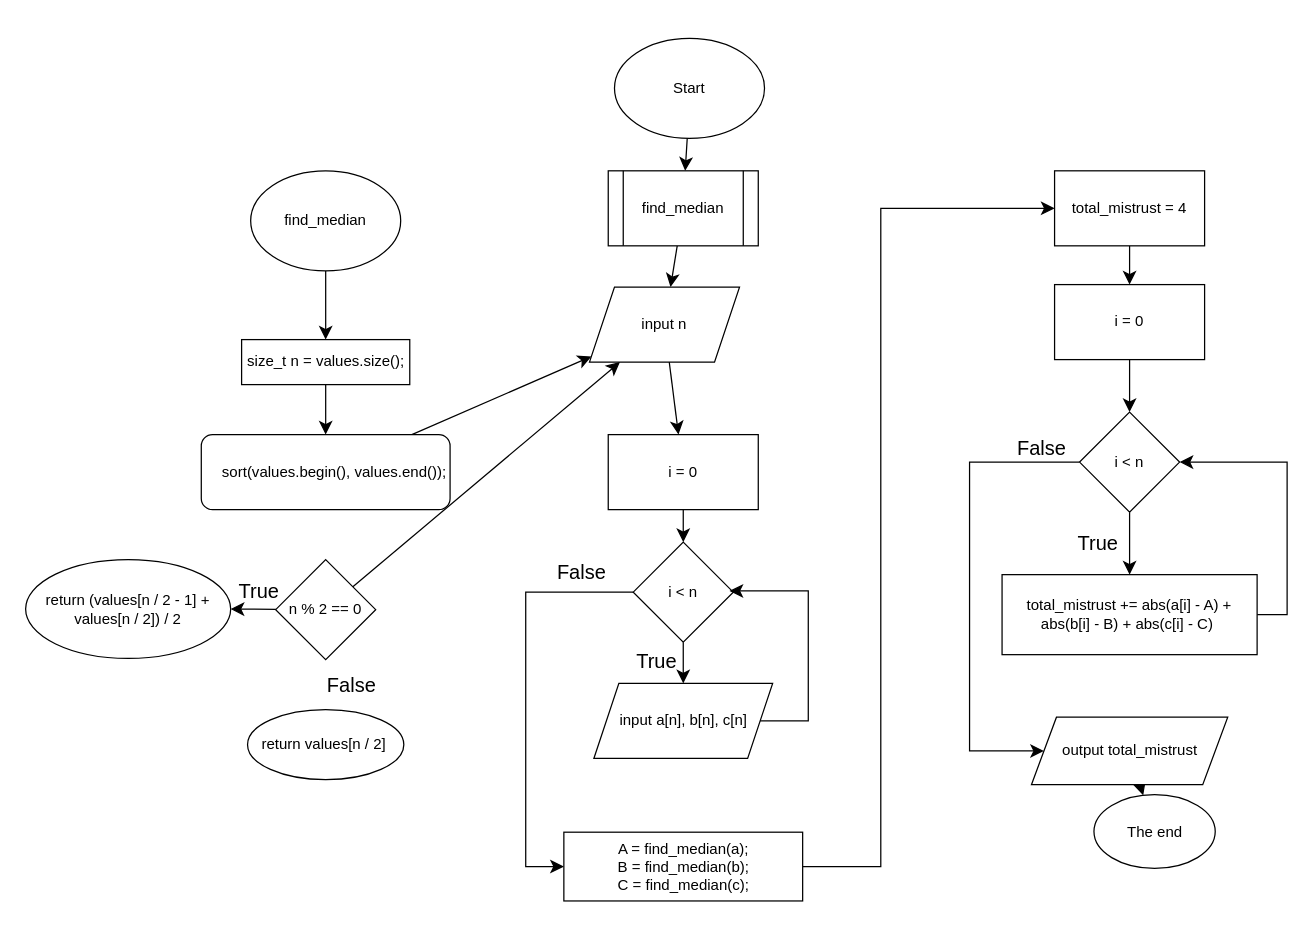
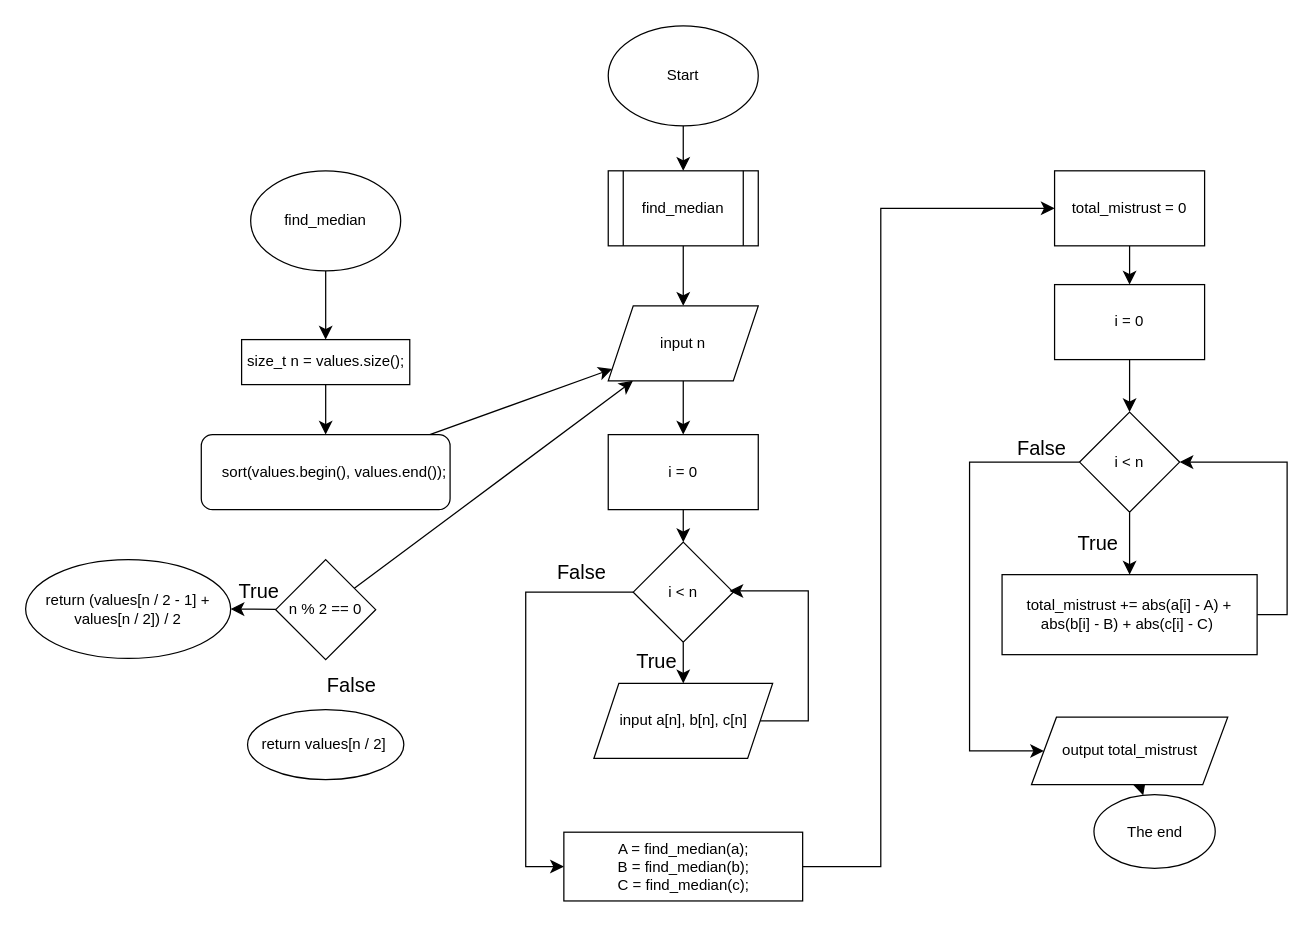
(689, 88) -> (683, 76)
(1129, 208) -> (1129, 208)
(664, 324) -> (683, 343)
